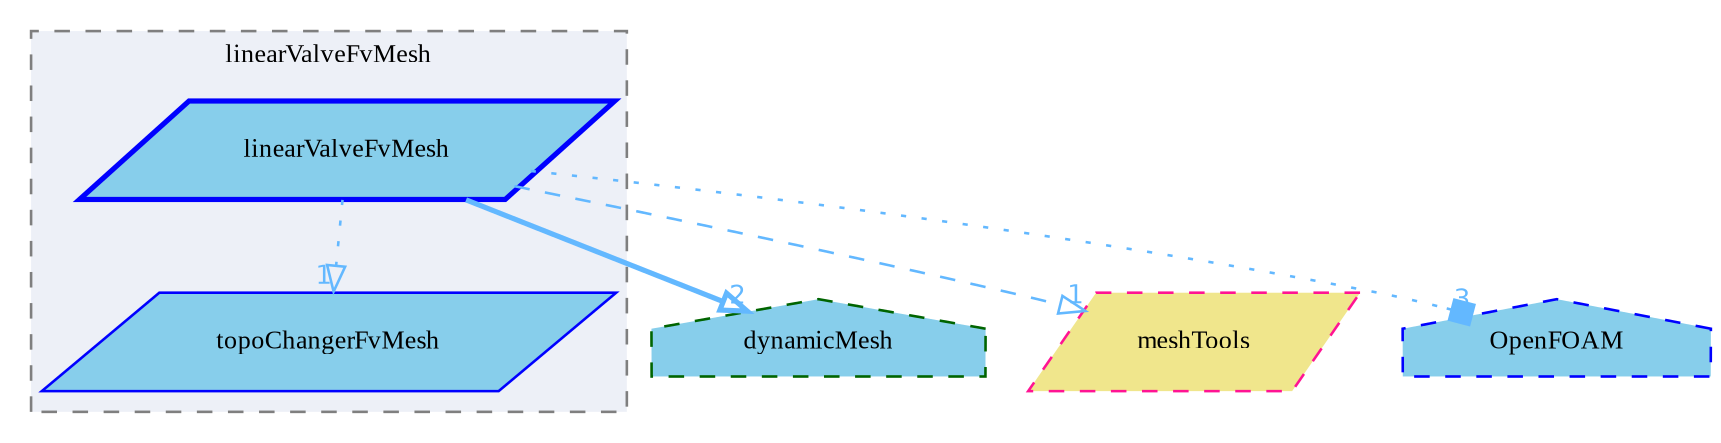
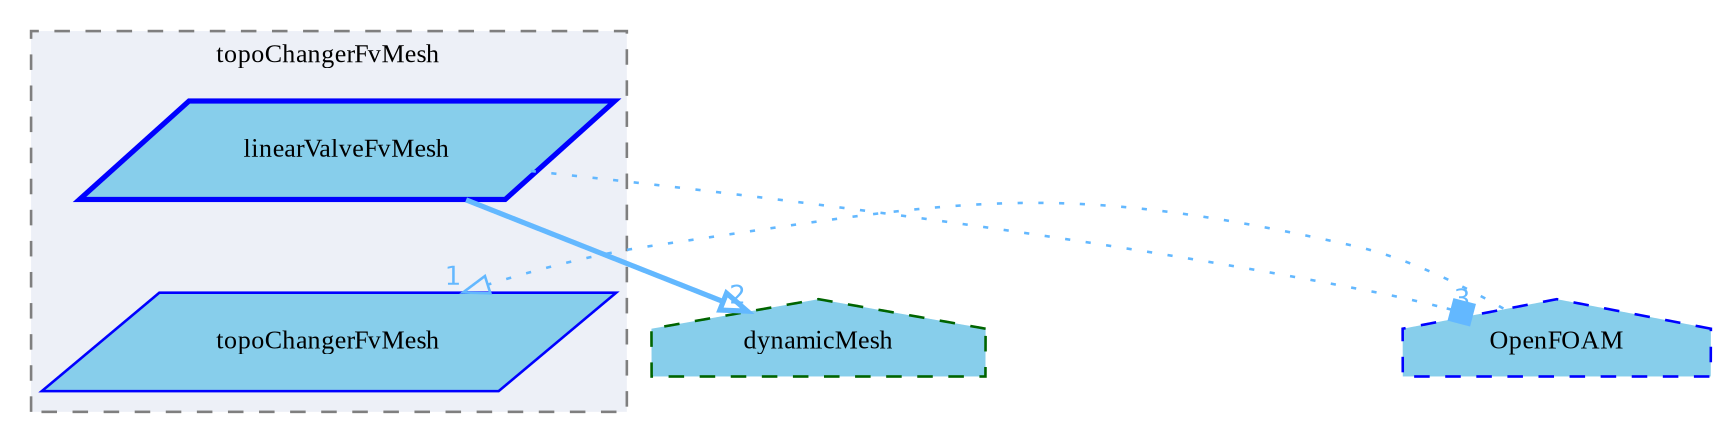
(329, 56) -> (329, 56)
(339, 233) -> (1000, 204)
(1194, 342) -> none
